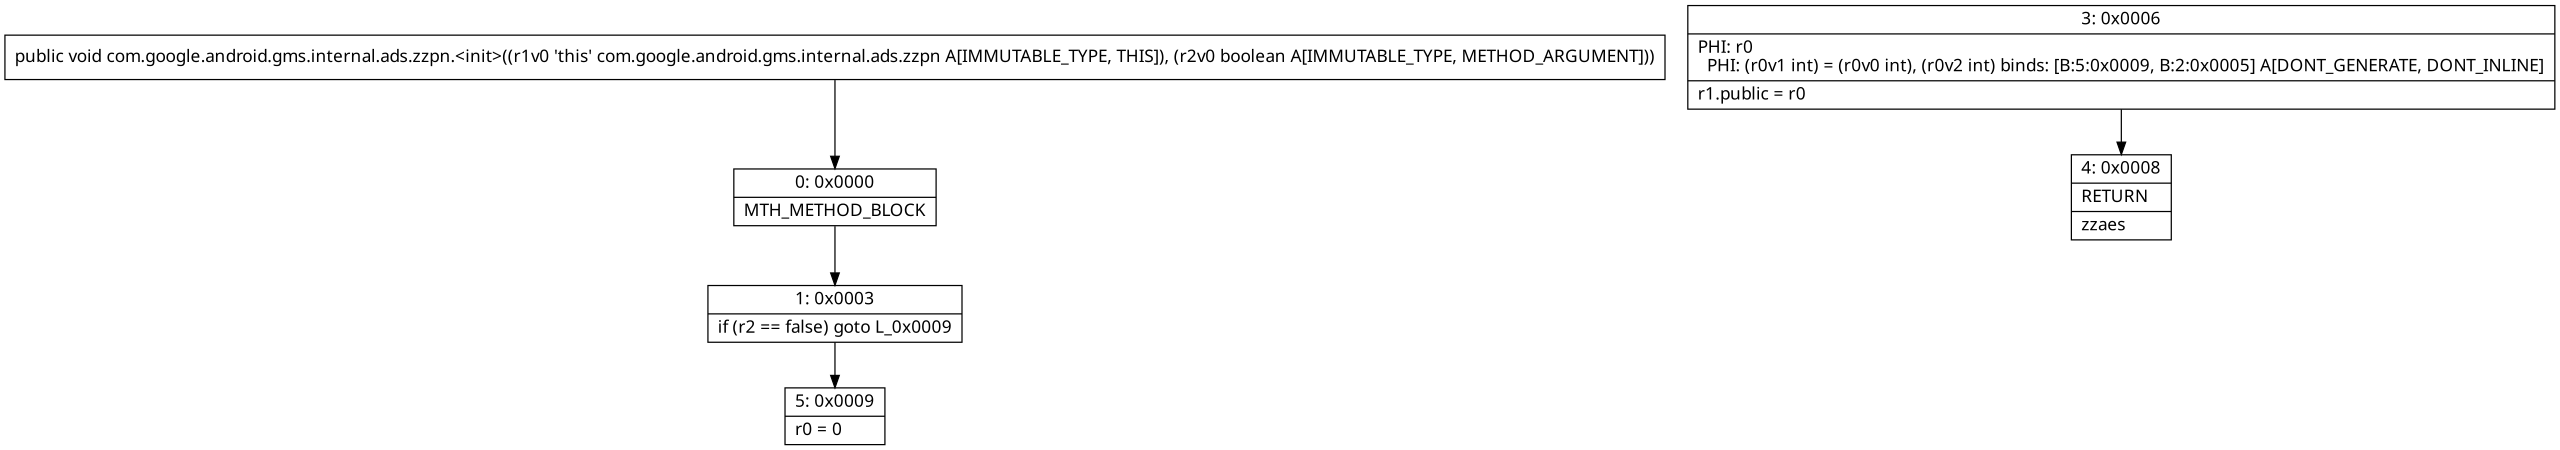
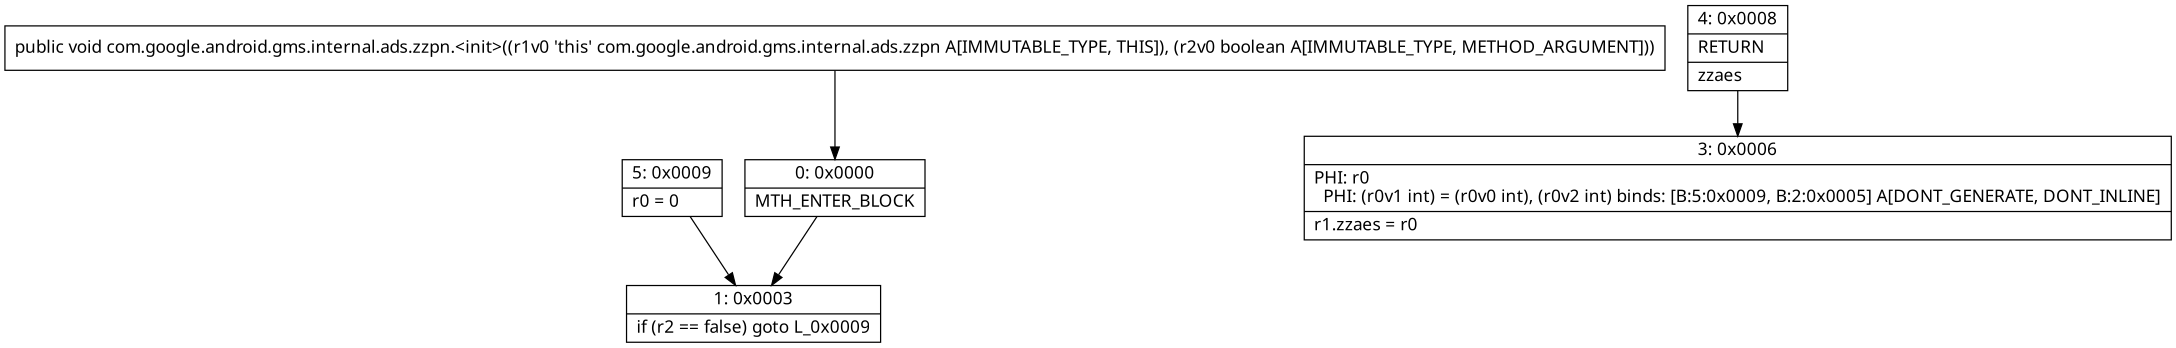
(1752, 94) -> (1367, 225)
(2121, 126) -> (1738, 107)
(835, 211) -> (835, 202)
(835, 359) -> (709, 246)
